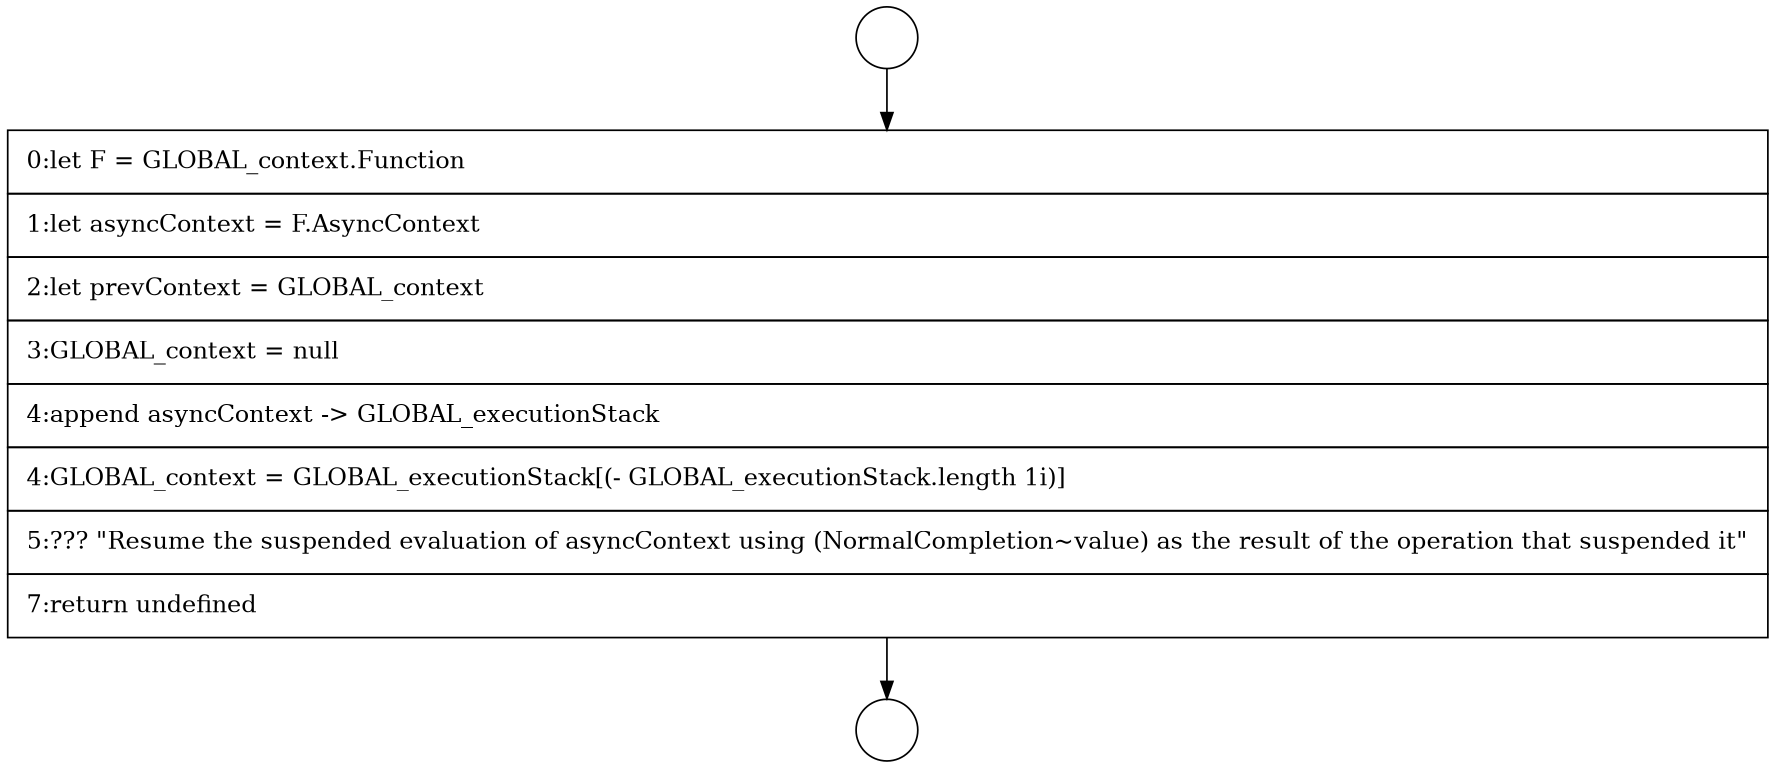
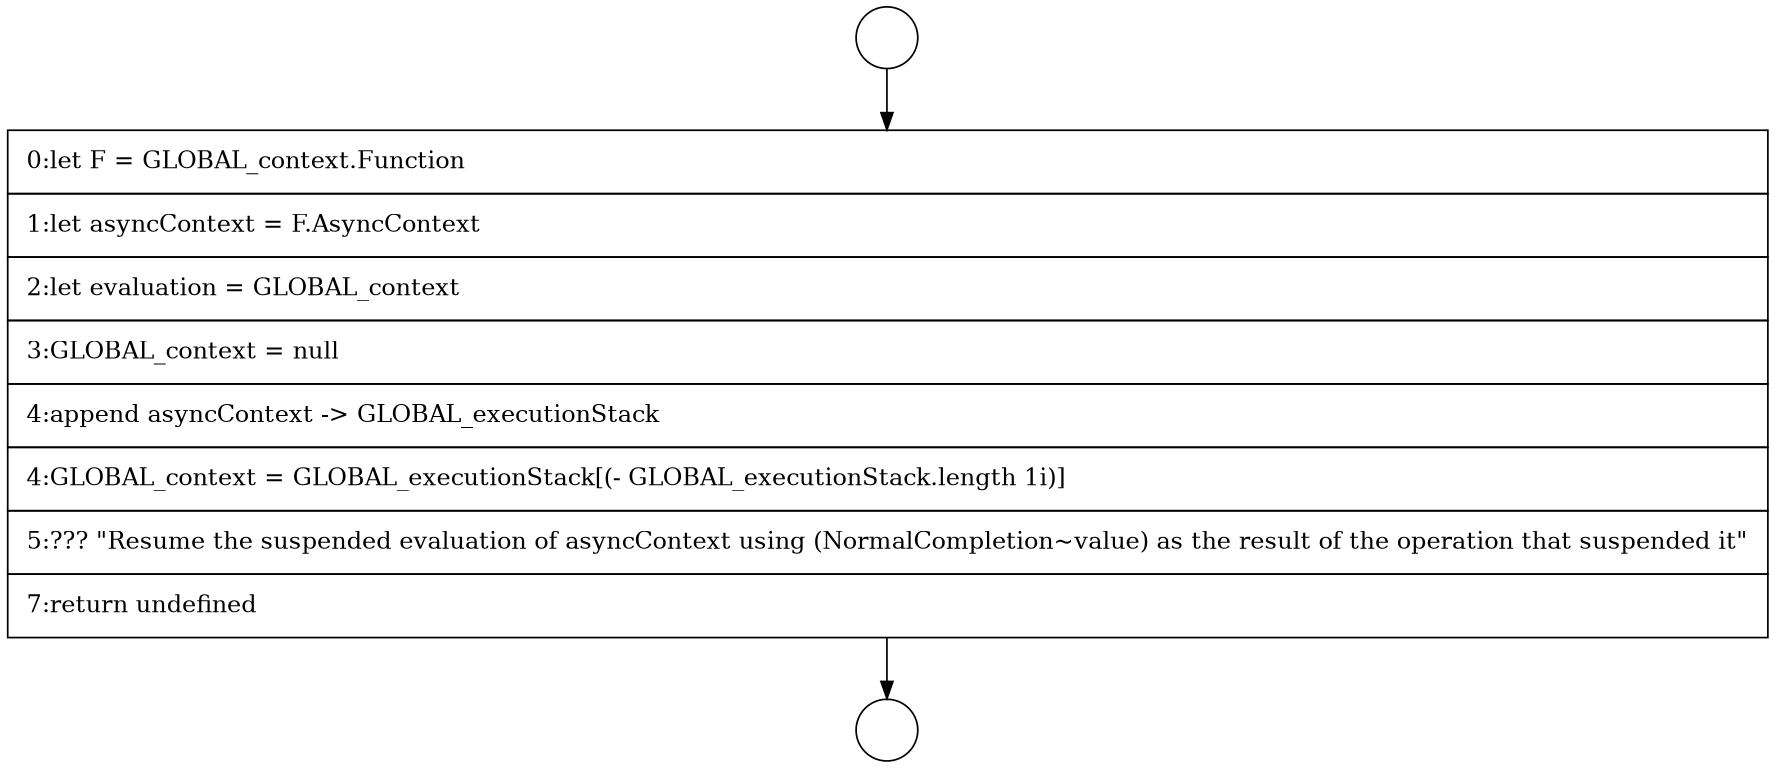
(256, 288) -> (243, 288)
